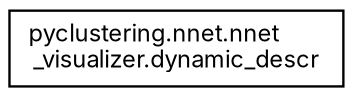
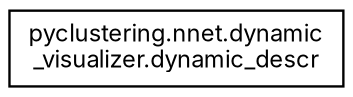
(176, 49) -> (176, 49)
